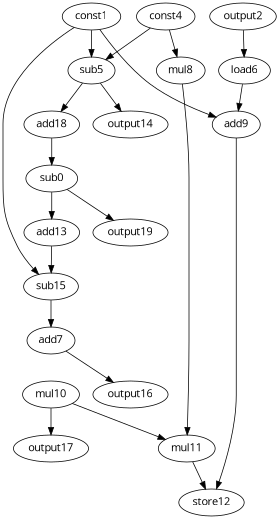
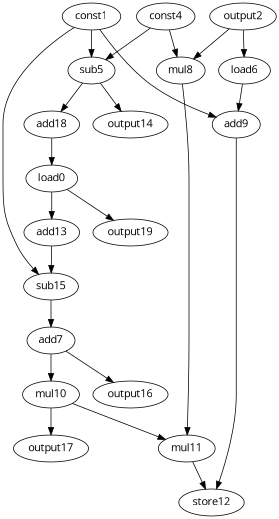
none -> (214, 41)
(52, 178) -> (52, 178)
none -> (51, 364)
